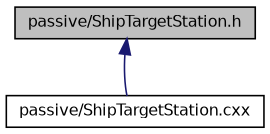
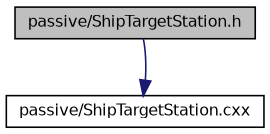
(125, 75) -> (146, 59)
